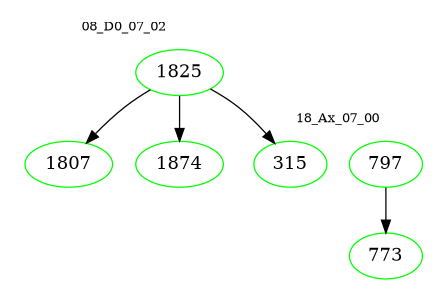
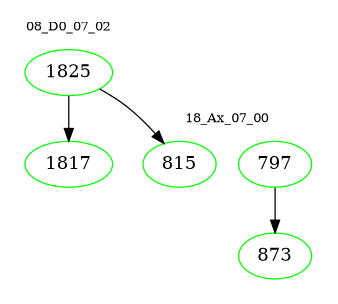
(69, 164) -> (69, 164)
(180, 164) -> none
(290, 164) -> (180, 164)
(386, 256) -> (275, 256)
